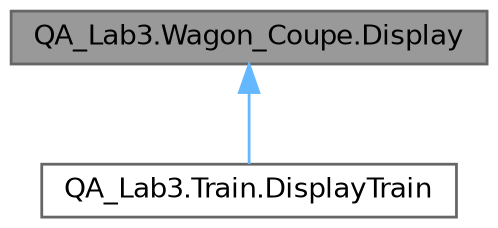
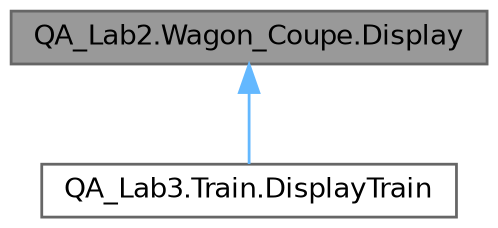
(249, 38) -> (249, 38)
